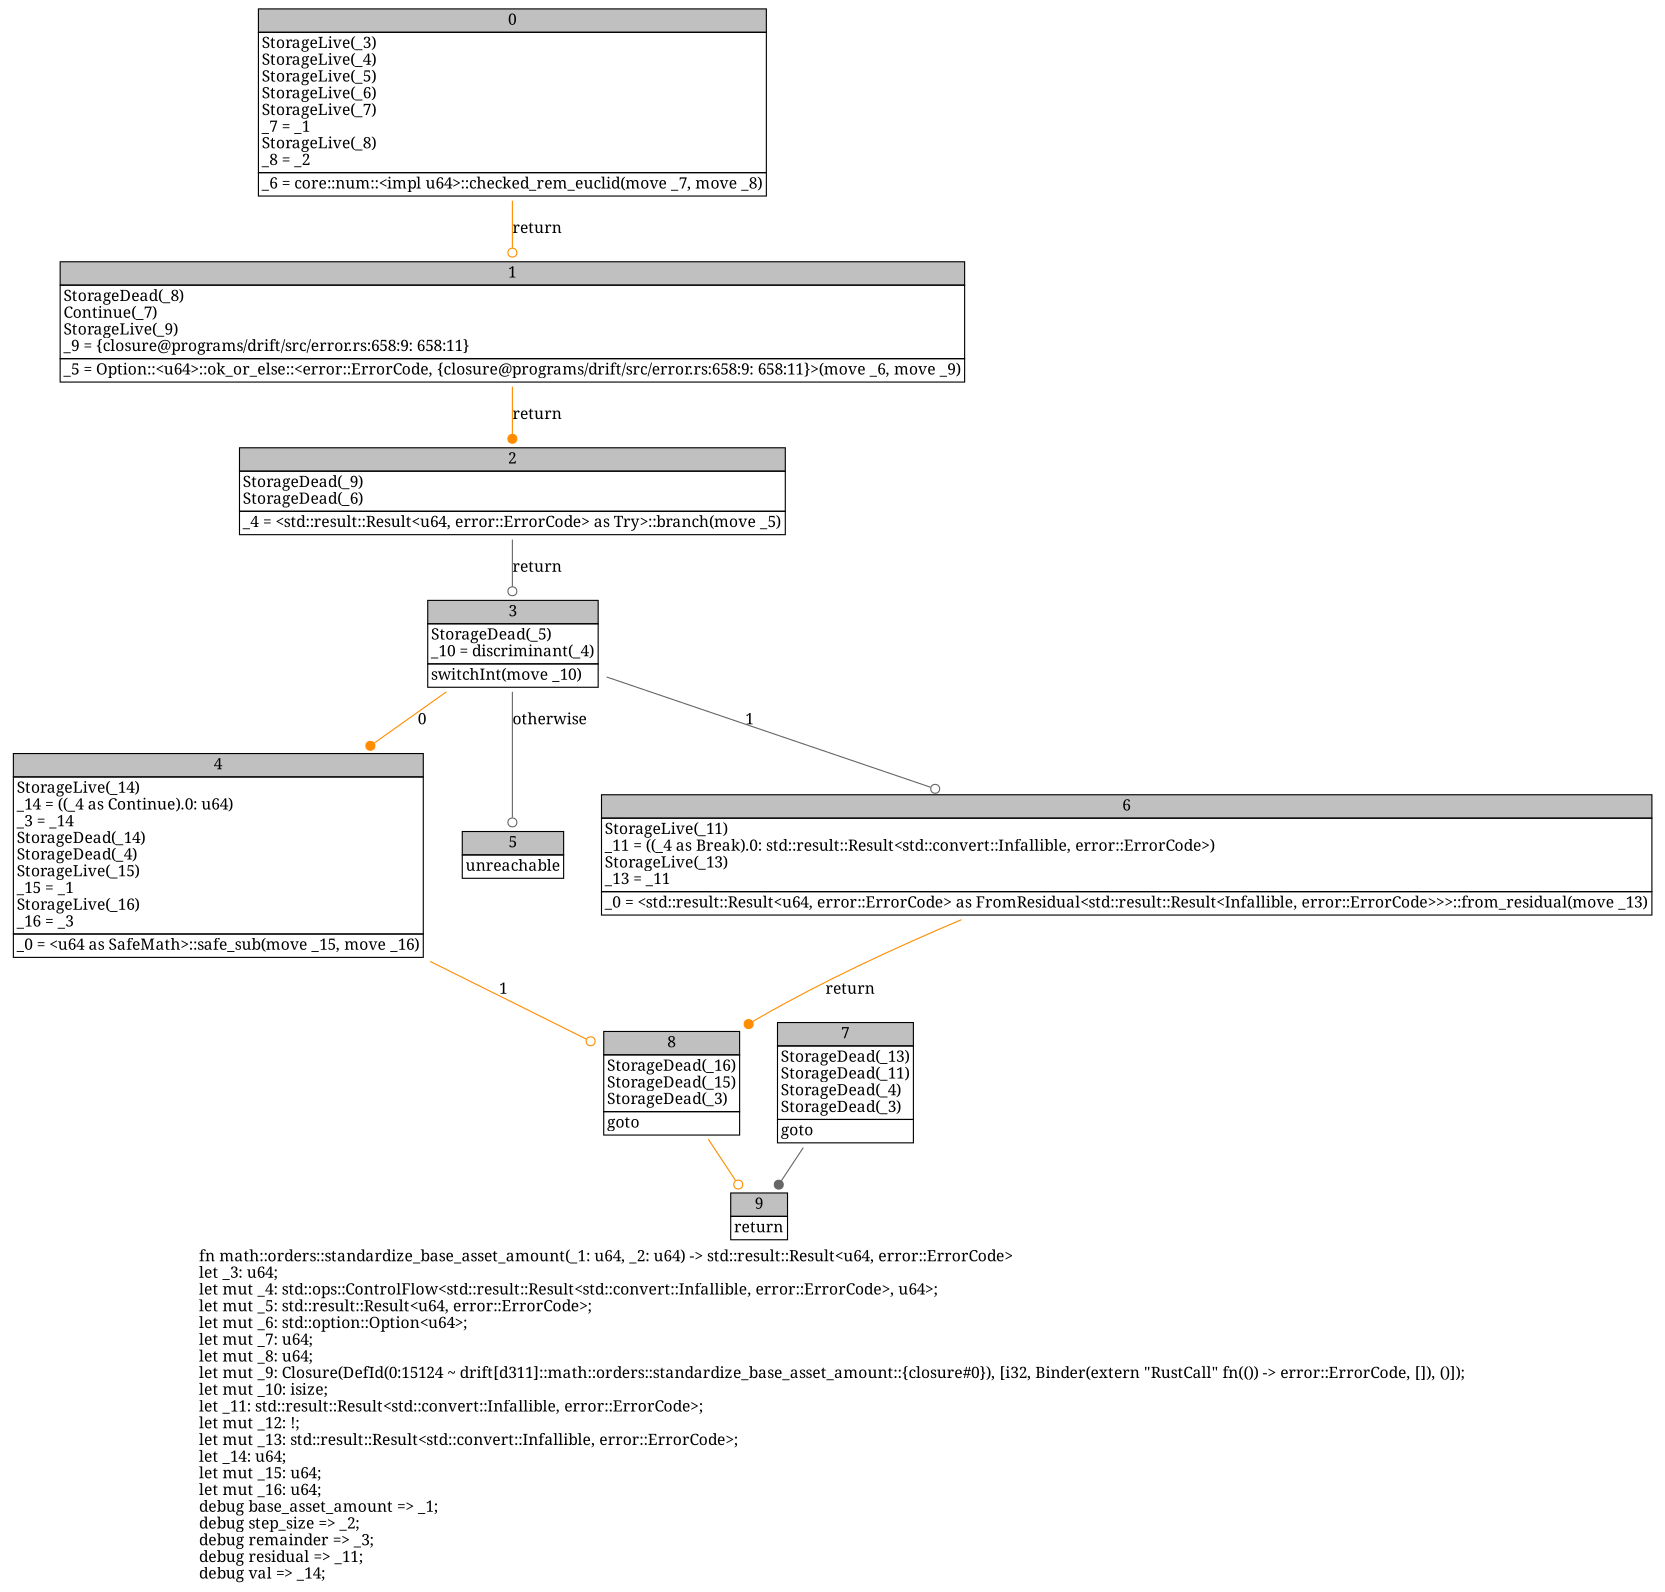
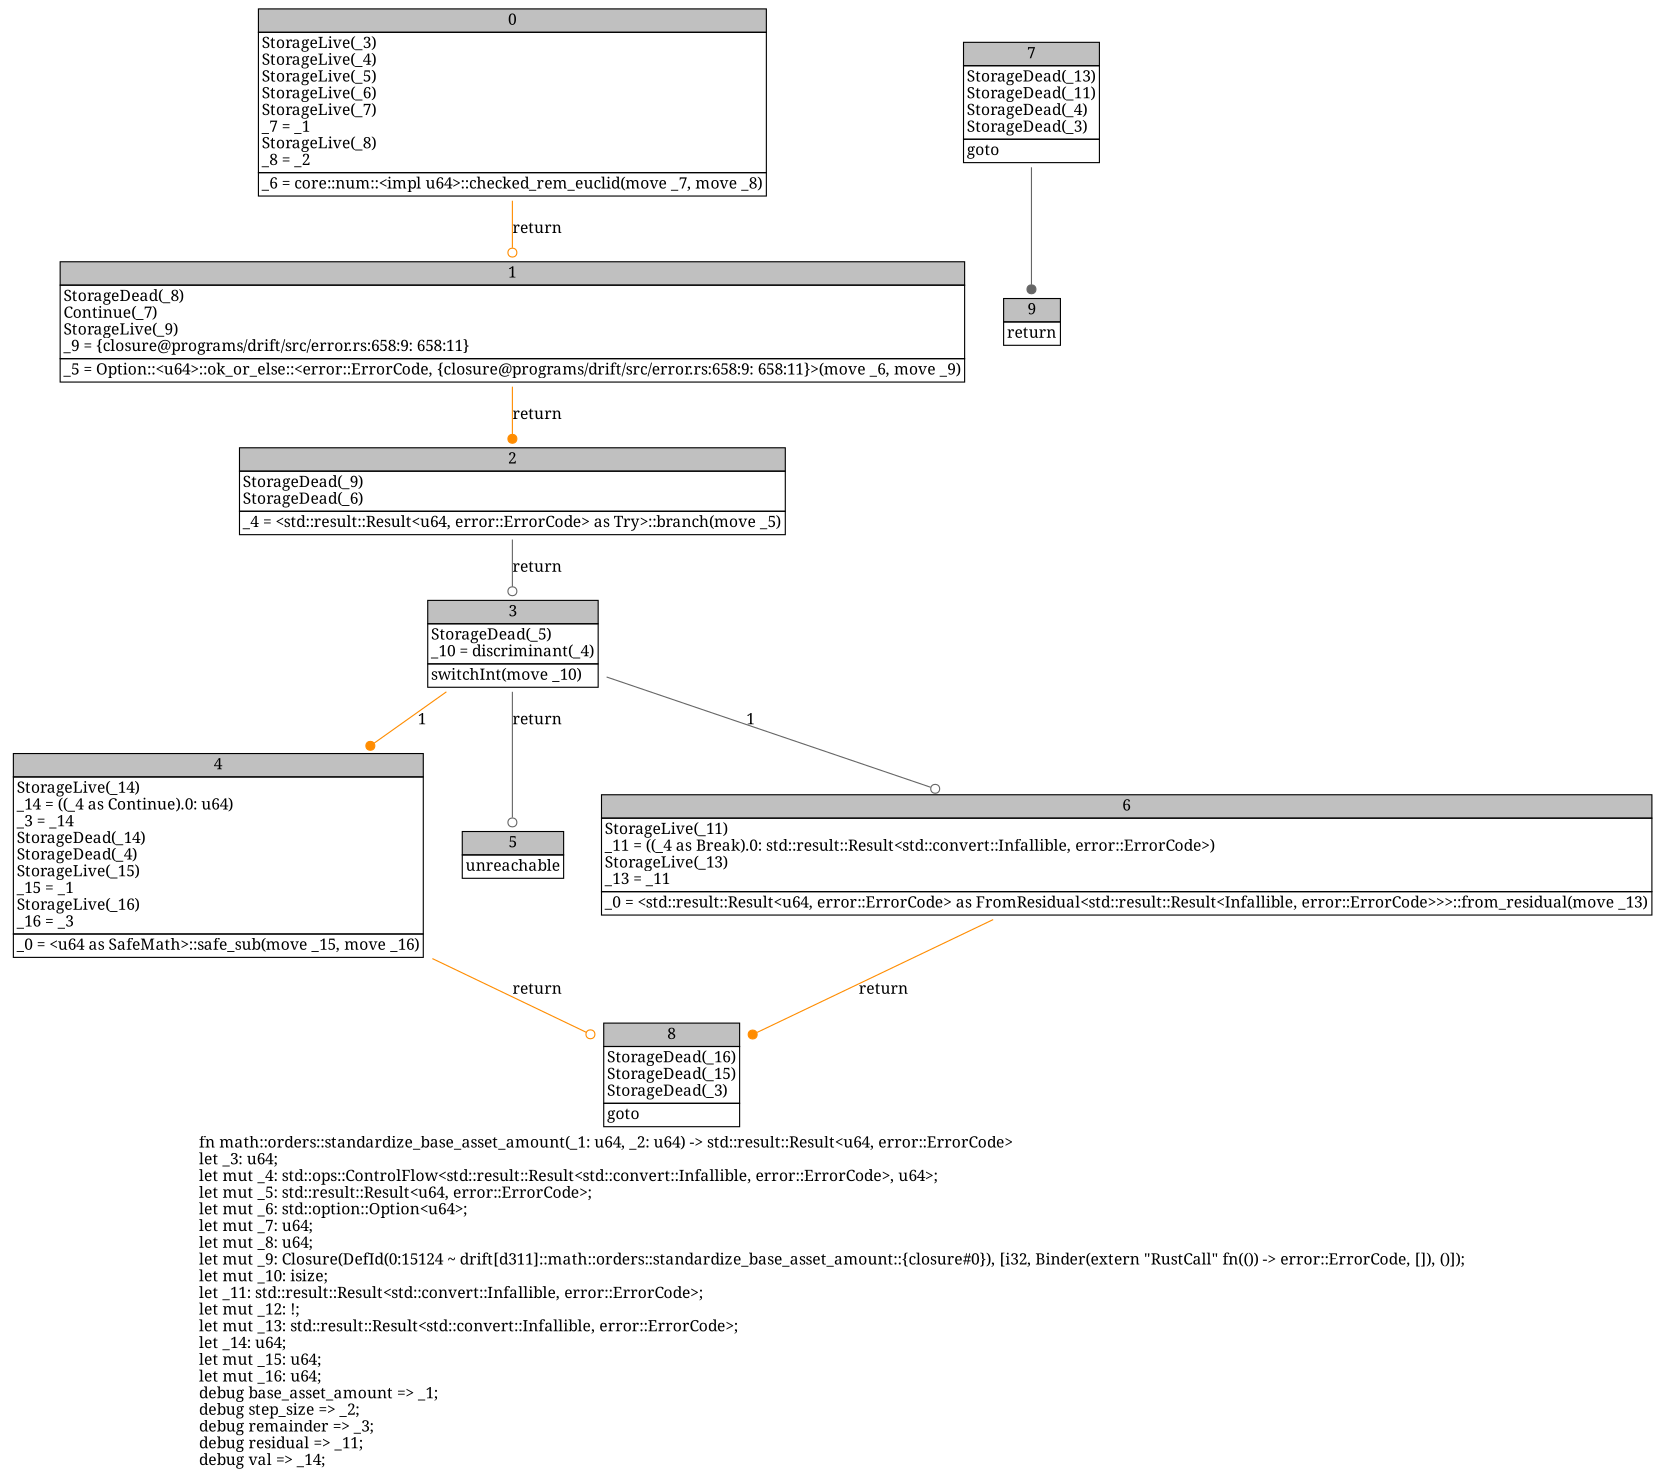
(422, 720) -> (422, 720)
(550, 720) -> (537, 720)
(503, 990) -> (537, 990)
(722, 1160) -> none
